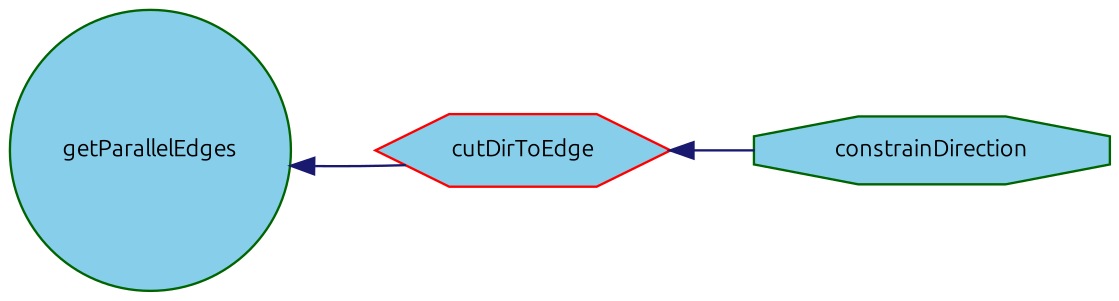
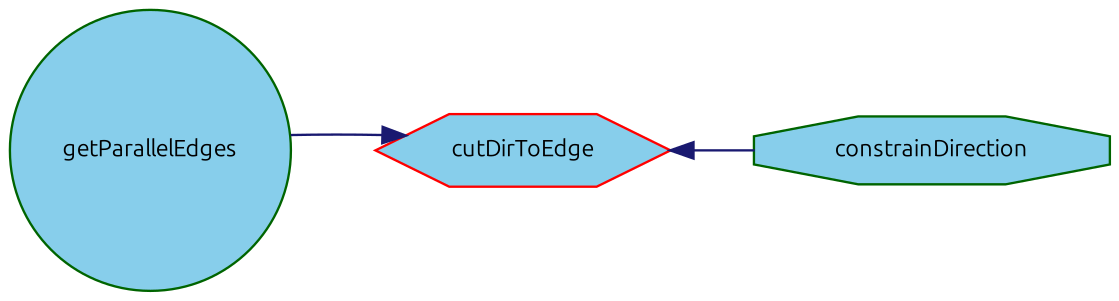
(360, 166) -> (337, 135)
